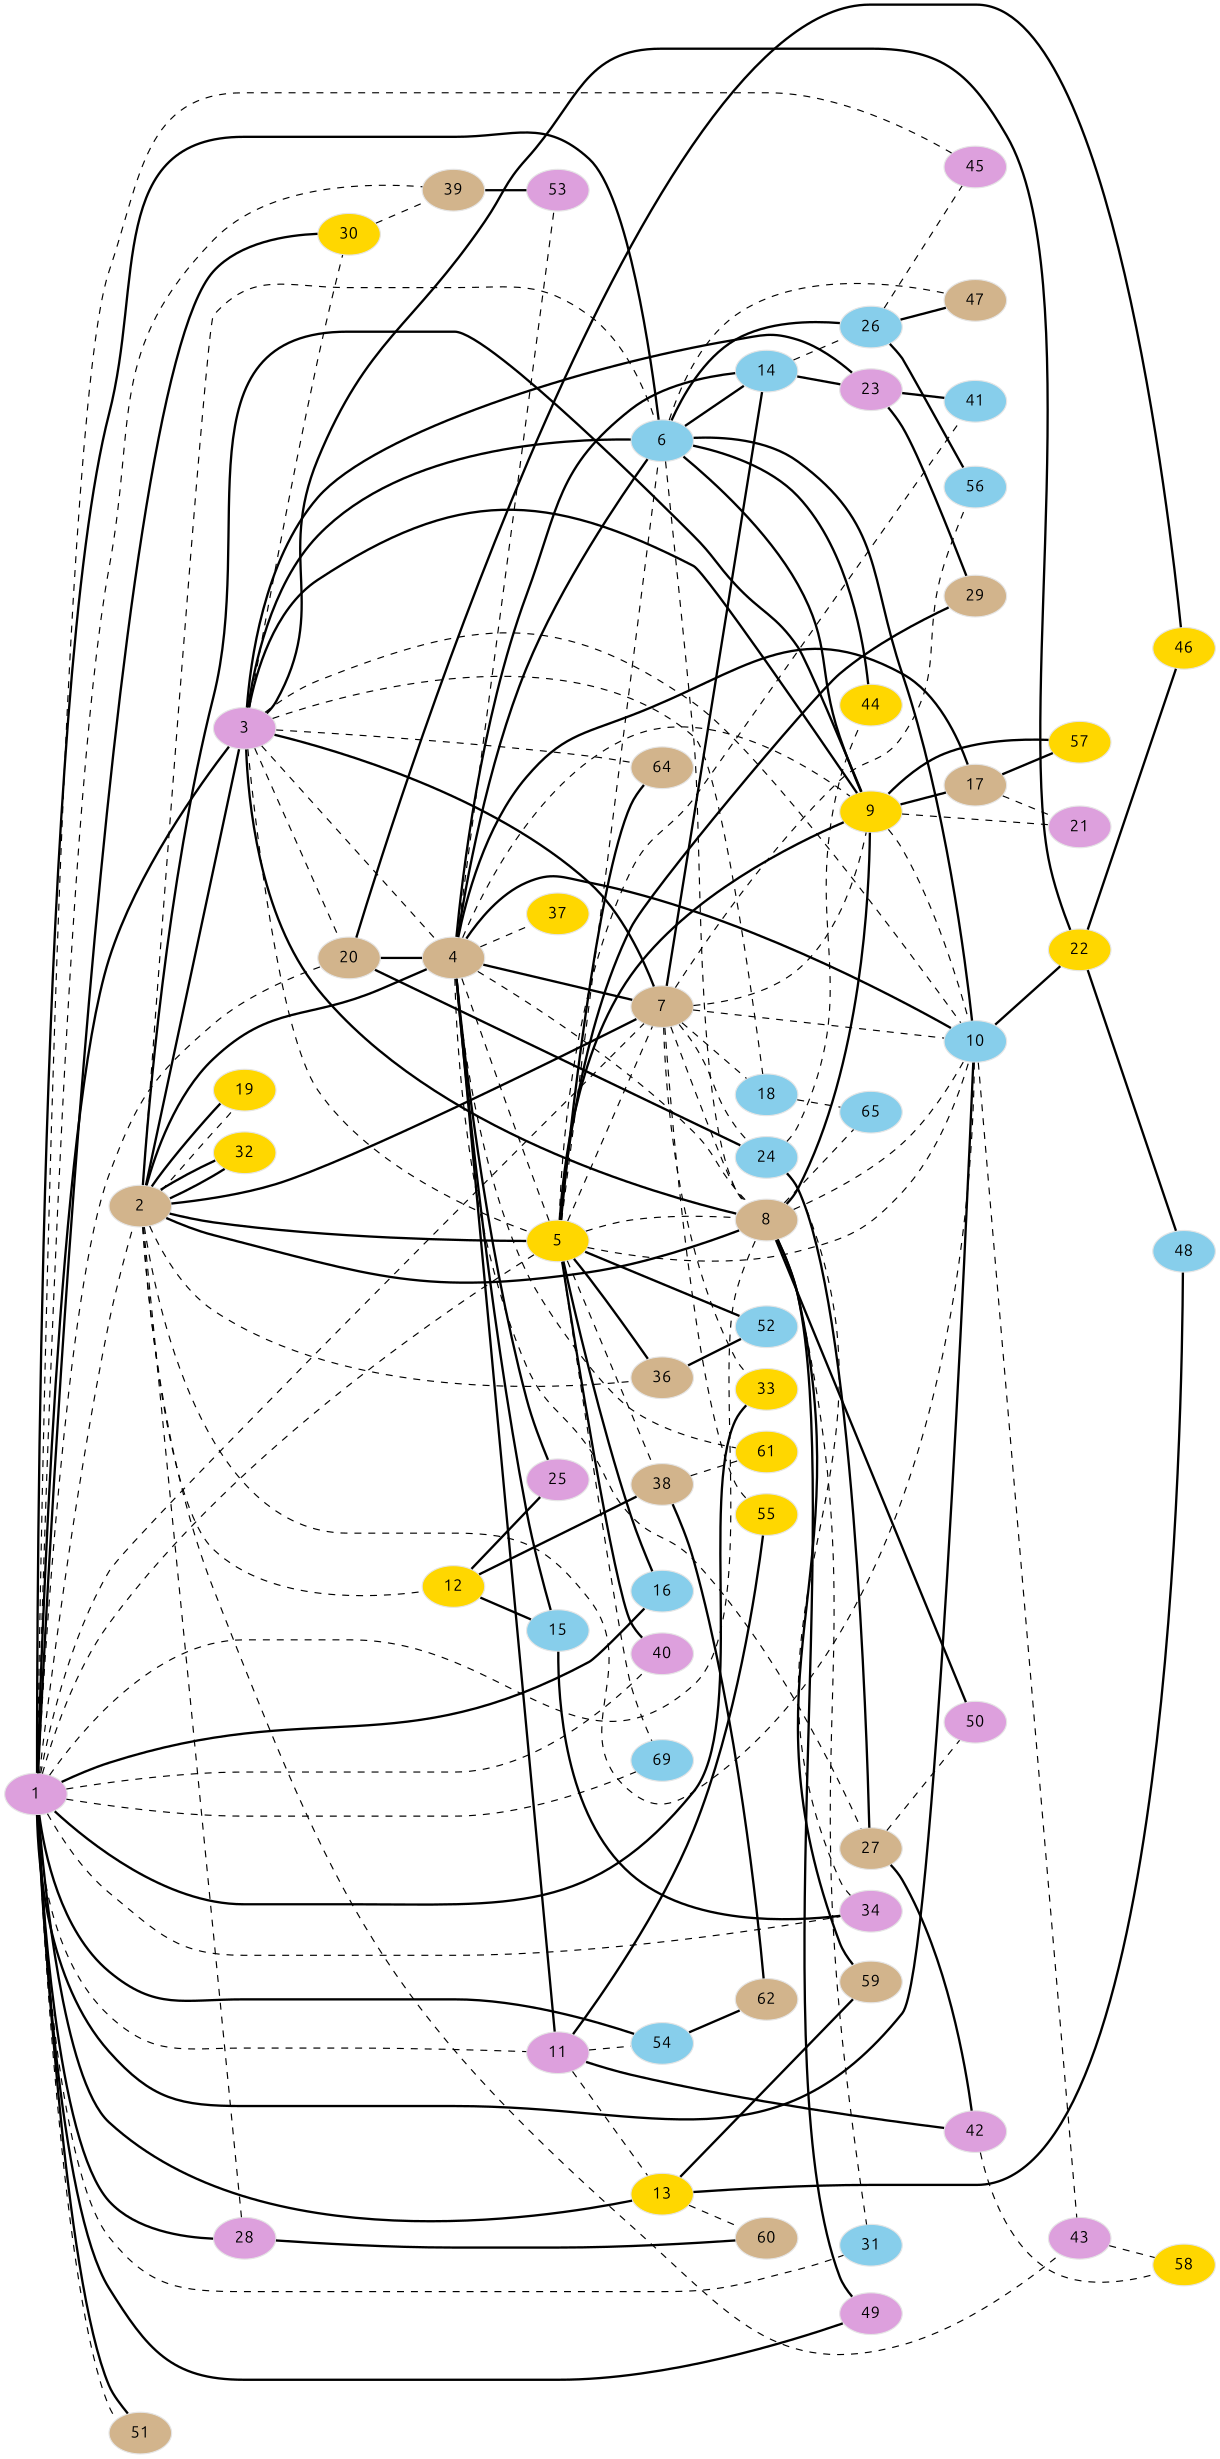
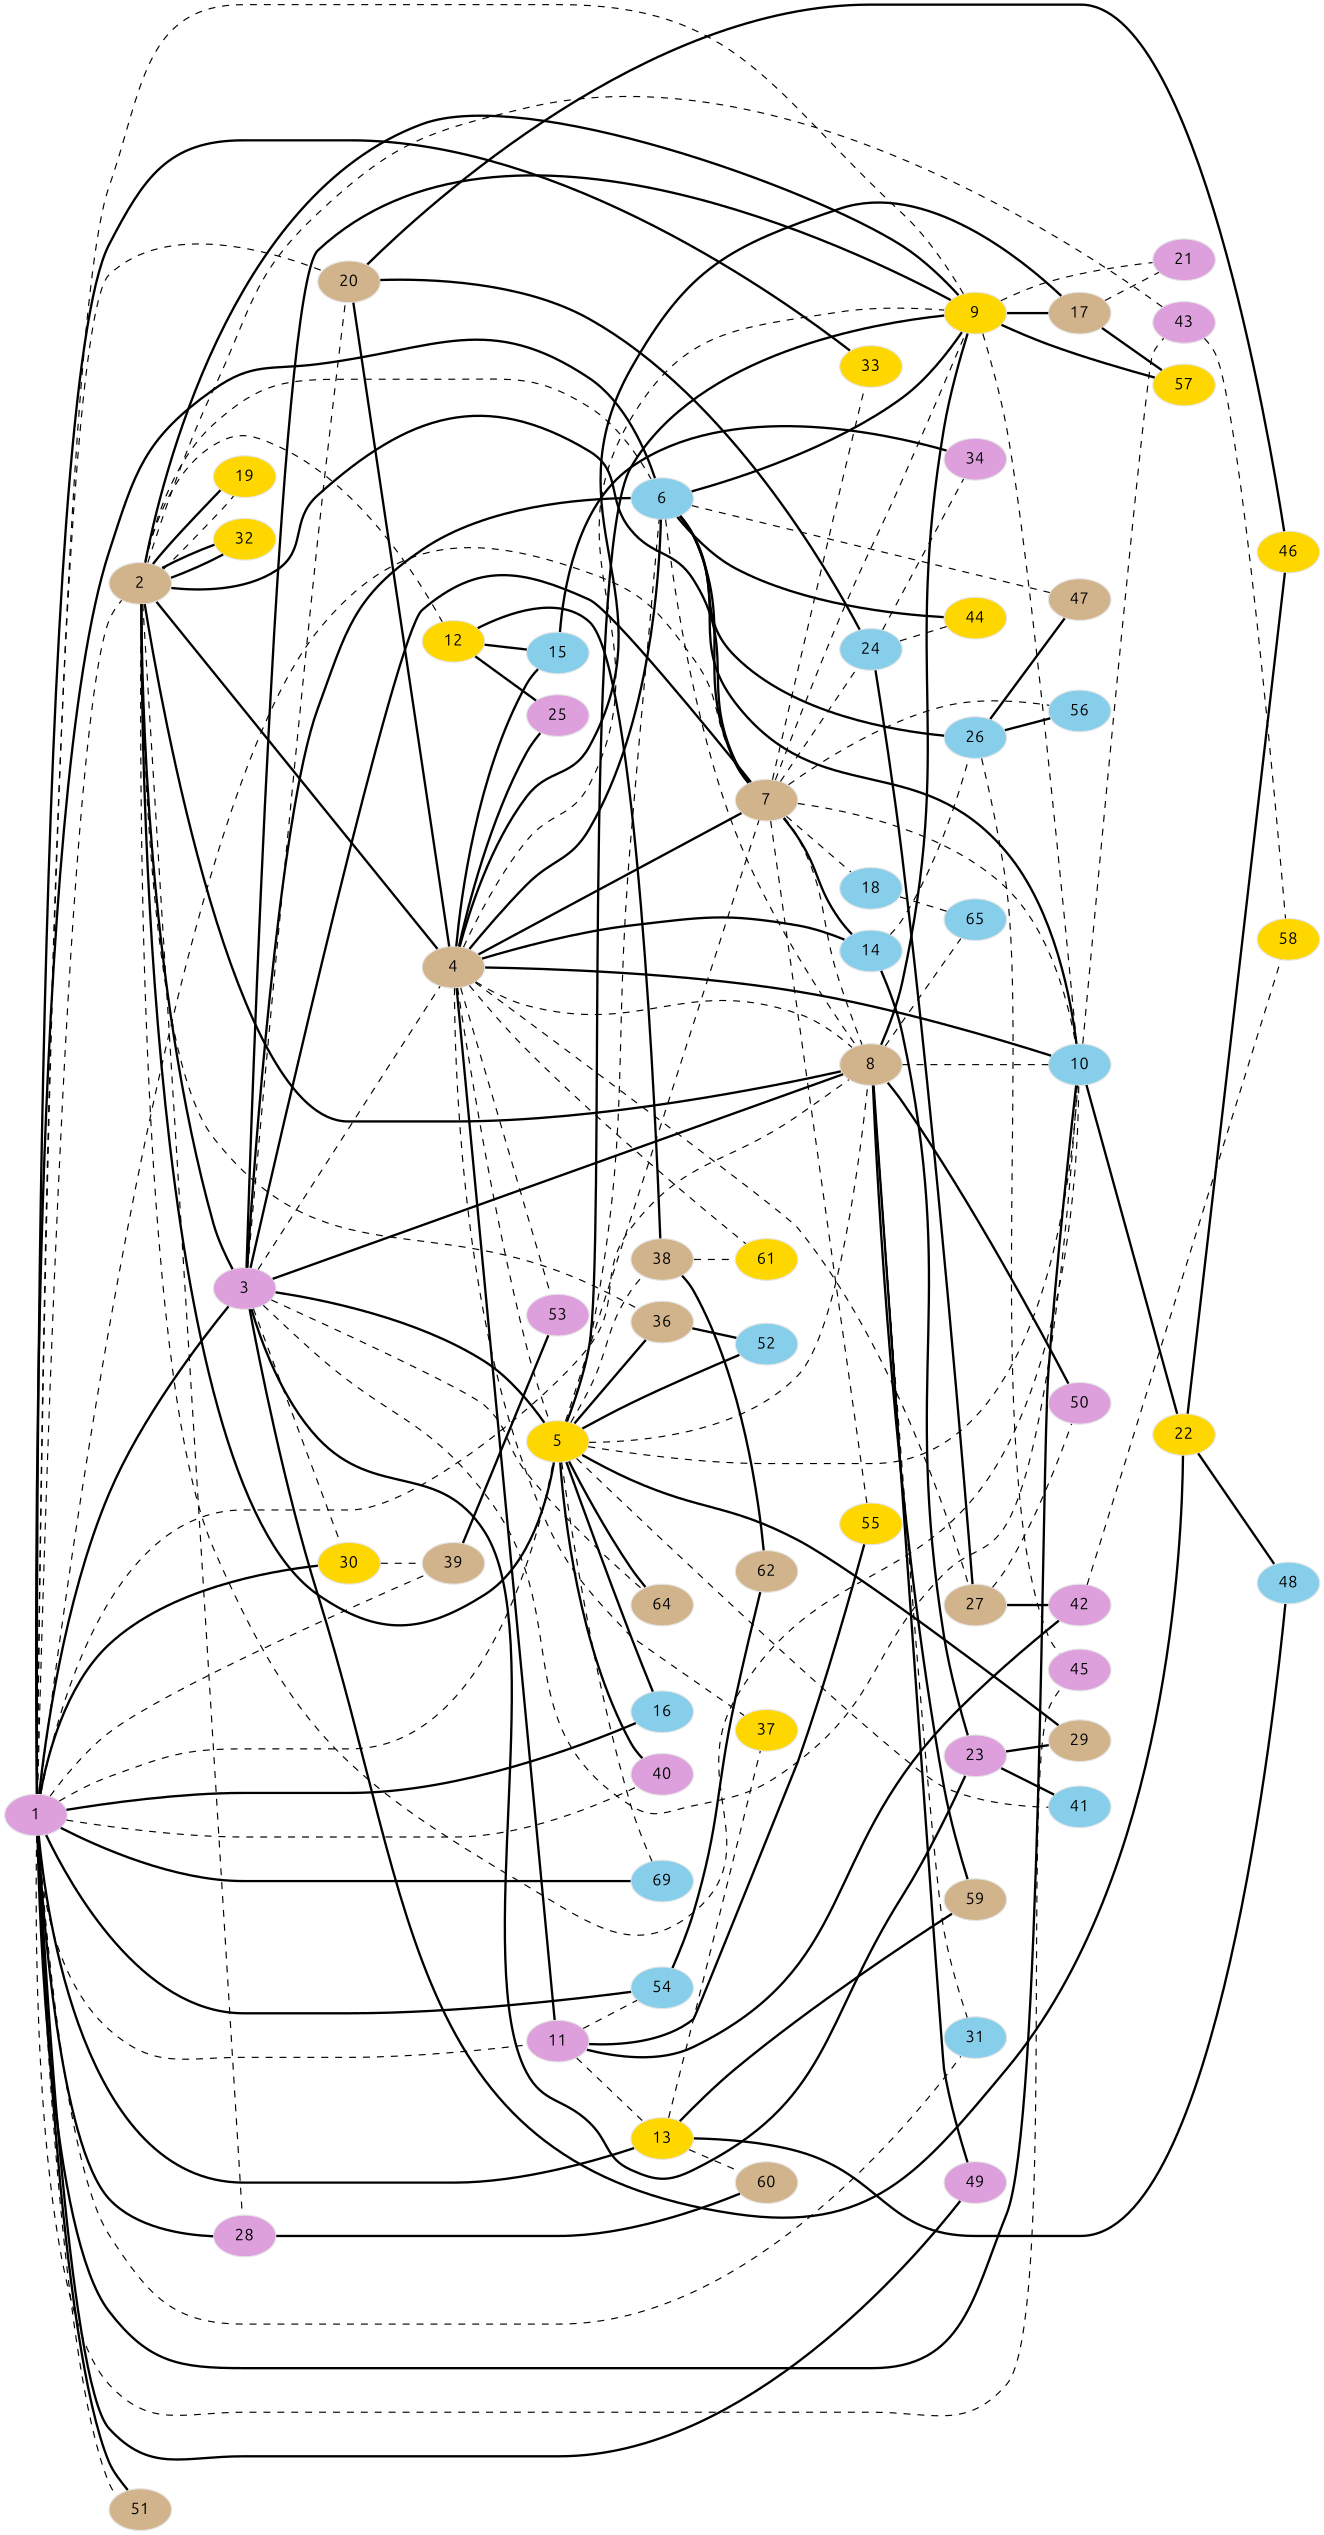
(714, 406) -> (714, 649)
(637, 702) -> none
(300, 1048) -> (424, 1331)
(354, 1816) -> (341, 1881)
none -> (715, 1934)
(416, 1955) -> (98, 248)
